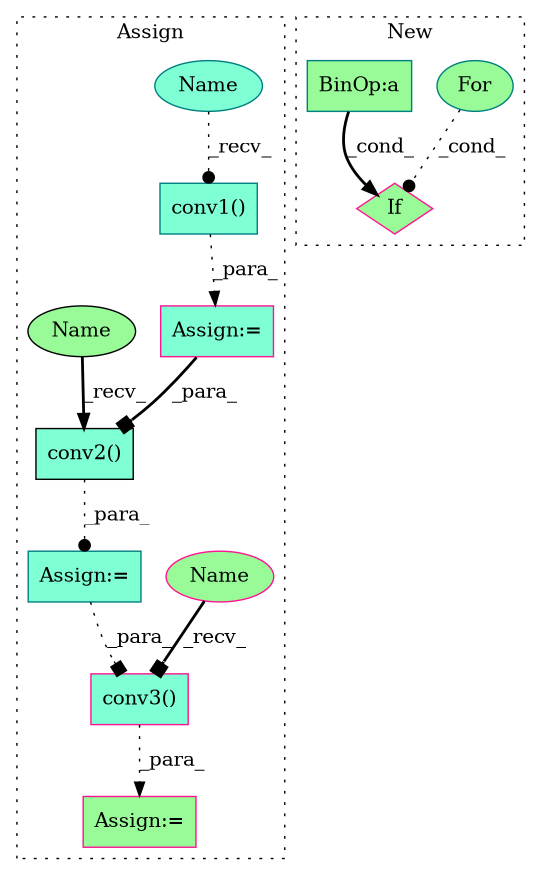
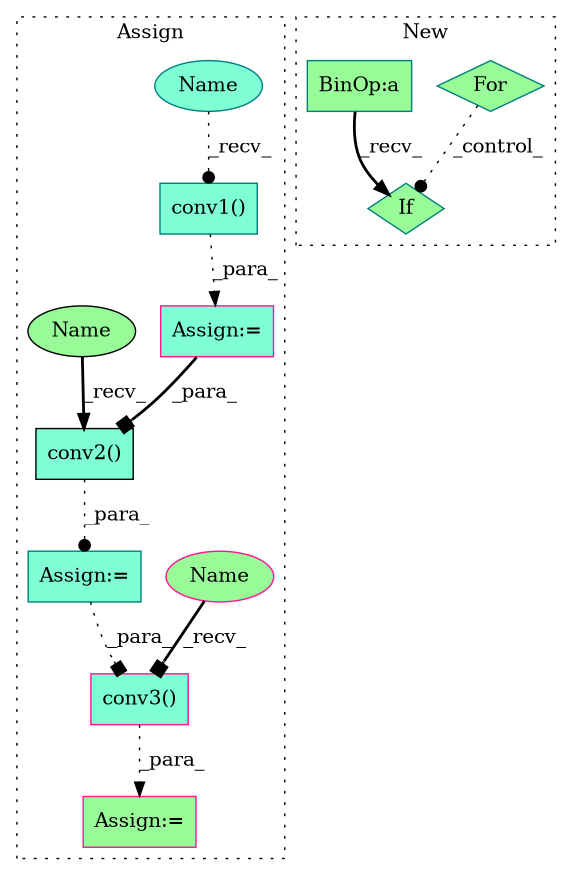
(475, 86) -> (491, 86)
(381, 147) -> (391, 147)
(472, 147) -> (498, 147)
(395, 209) -> (406, 209)
